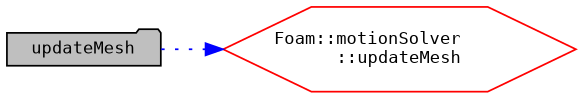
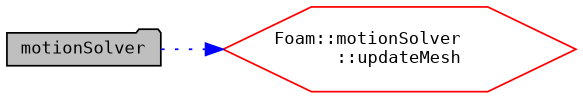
(84, 49) -> (84, 49)
